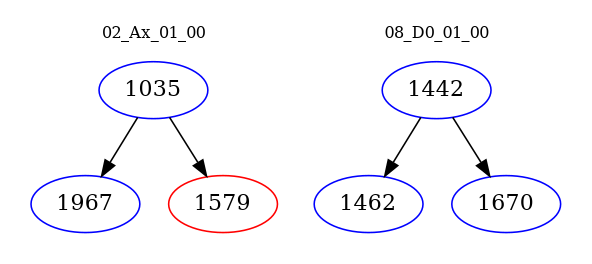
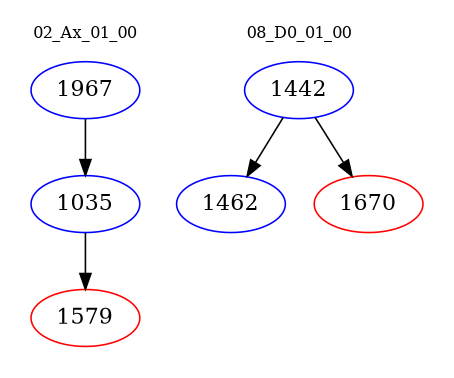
(124, 140) -> (85, 139)
(506, 204) -> (369, 204)
